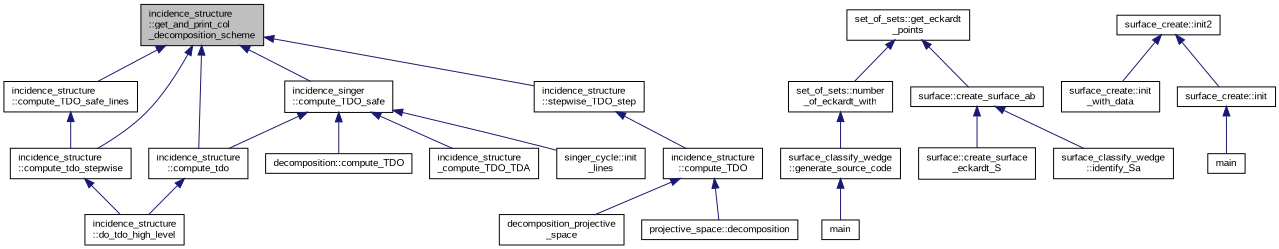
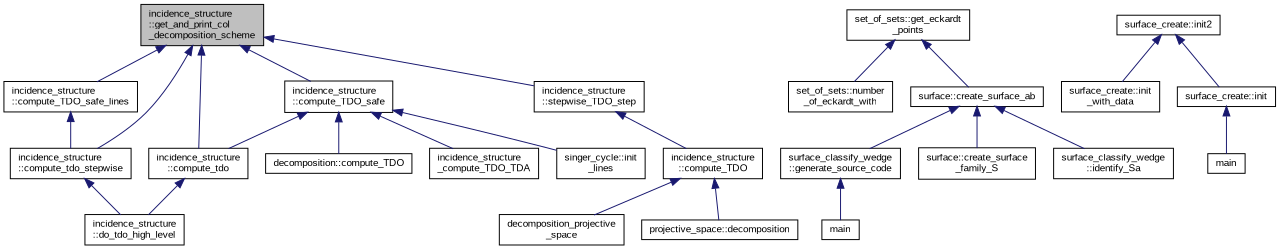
(339, 97) -> (339, 97)
(841, 135) -> (910, 130)
(977, 163) -> (977, 163)
